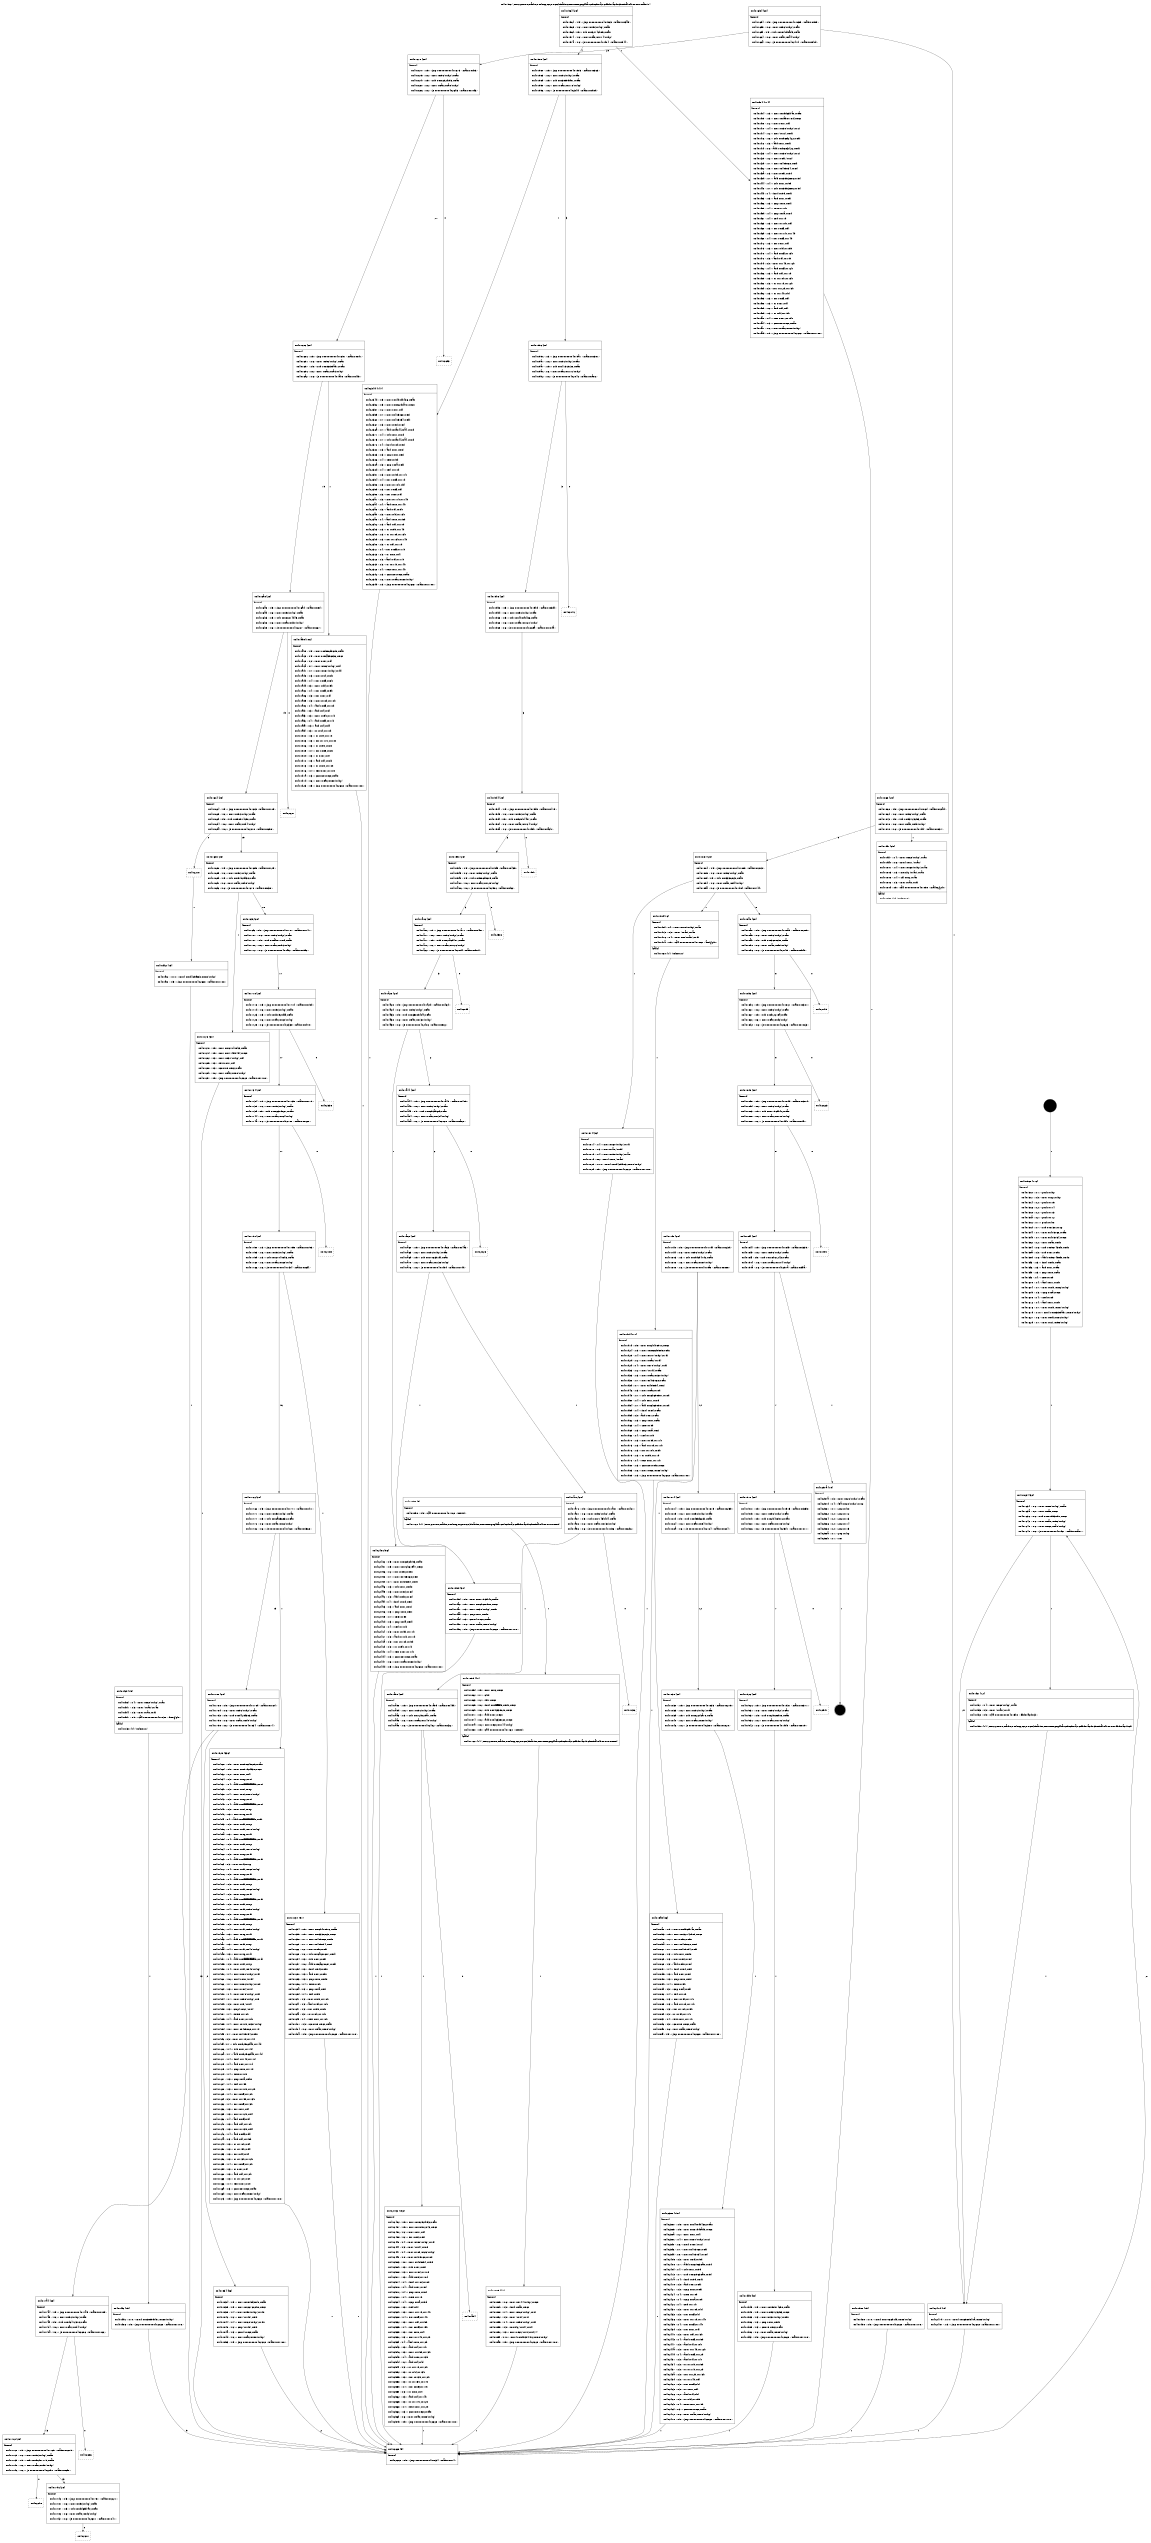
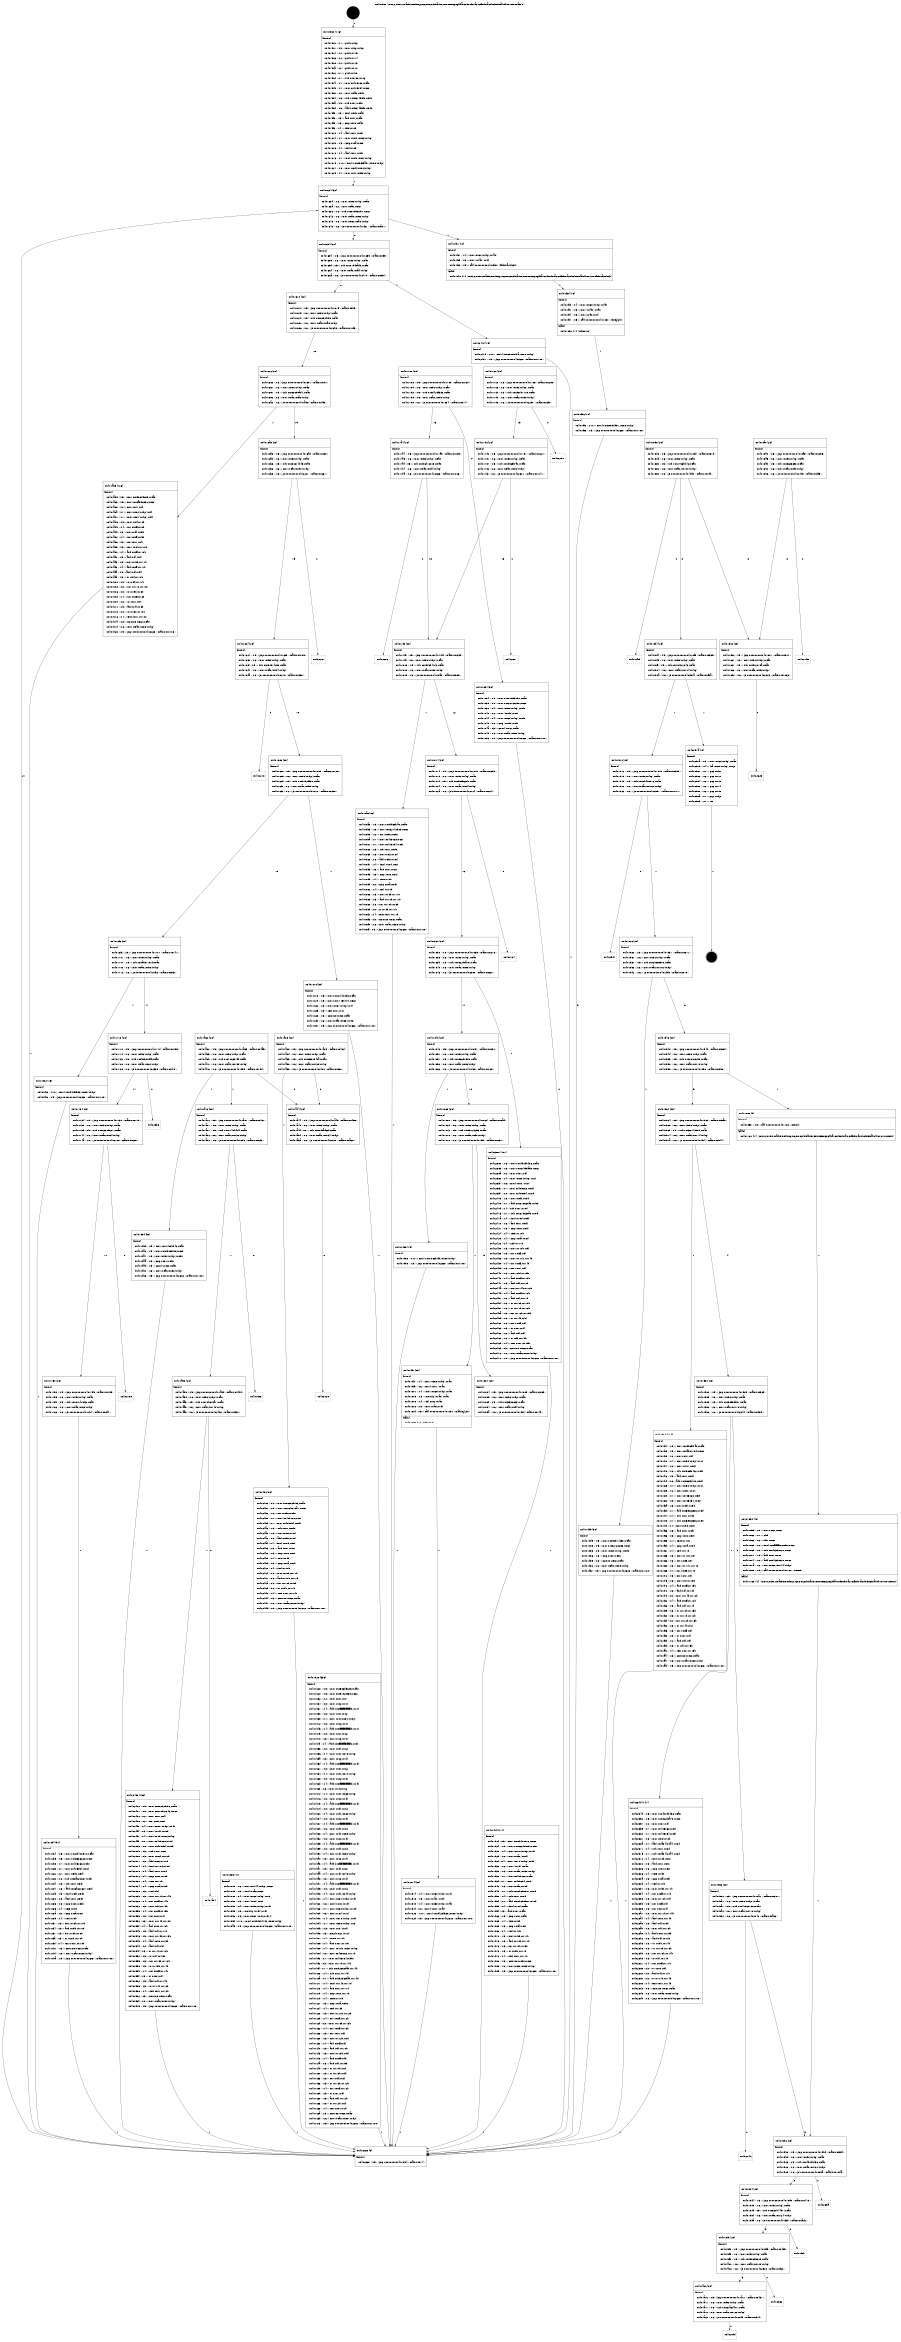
(444, 361) -> none
none -> (470, 558)
(752, 903) -> none
(192, 918) -> (106, 1026)
(685, 935) -> none
none -> (509, 957)
(433, 971) -> none
(633, 988) -> (437, 1652)
none -> (462, 1054)
none -> (692, 1054)
(774, 1057) -> (718, 558)
(433, 1178) -> (277, 1089)
(279, 1513) -> none
(959, 1910) -> (353, 235)
(532, 2015) -> (814, 1860)
(1007, 2017) -> (558, 285)
none -> (823, 2205)
(56, 2385) -> (428, 558)
